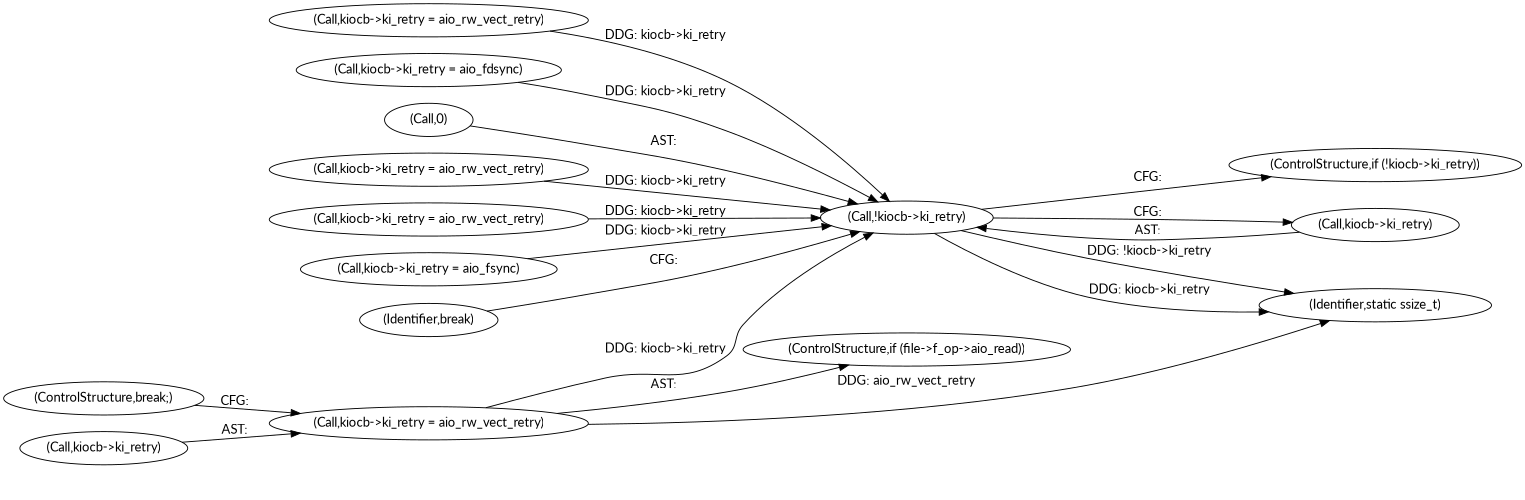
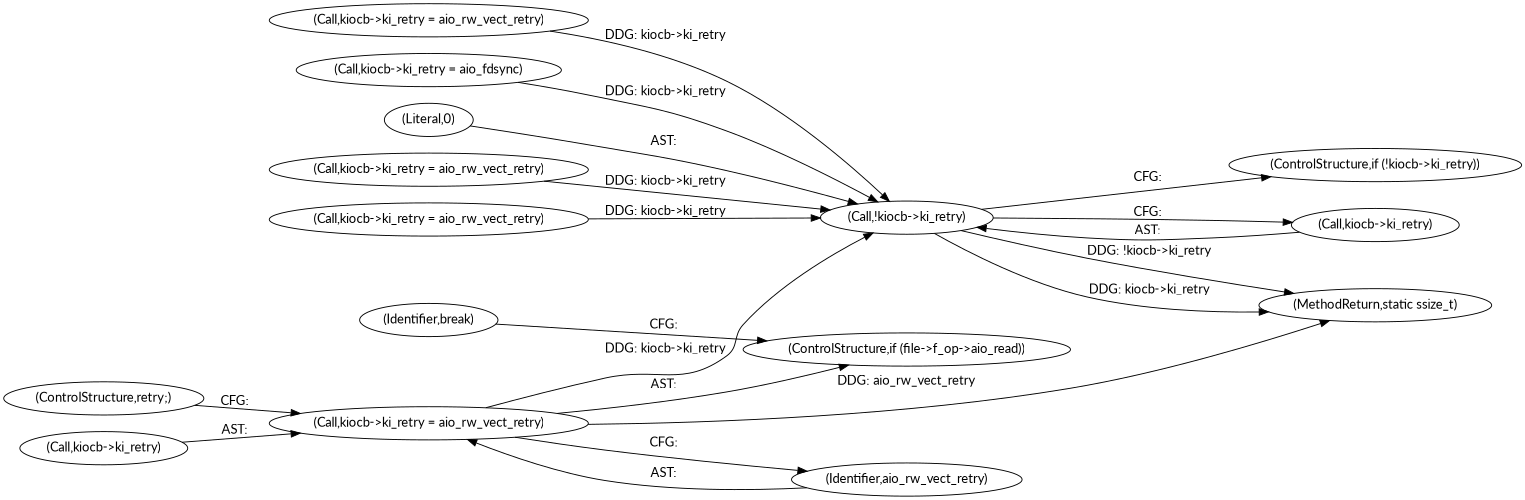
(429, 120) -> (429, 120)
(429, 269) -> none
(670, 280) -> (627, 332)
(1375, 305) -> (1375, 305)
(104, 398) -> (104, 398)
none -> (907, 480)
